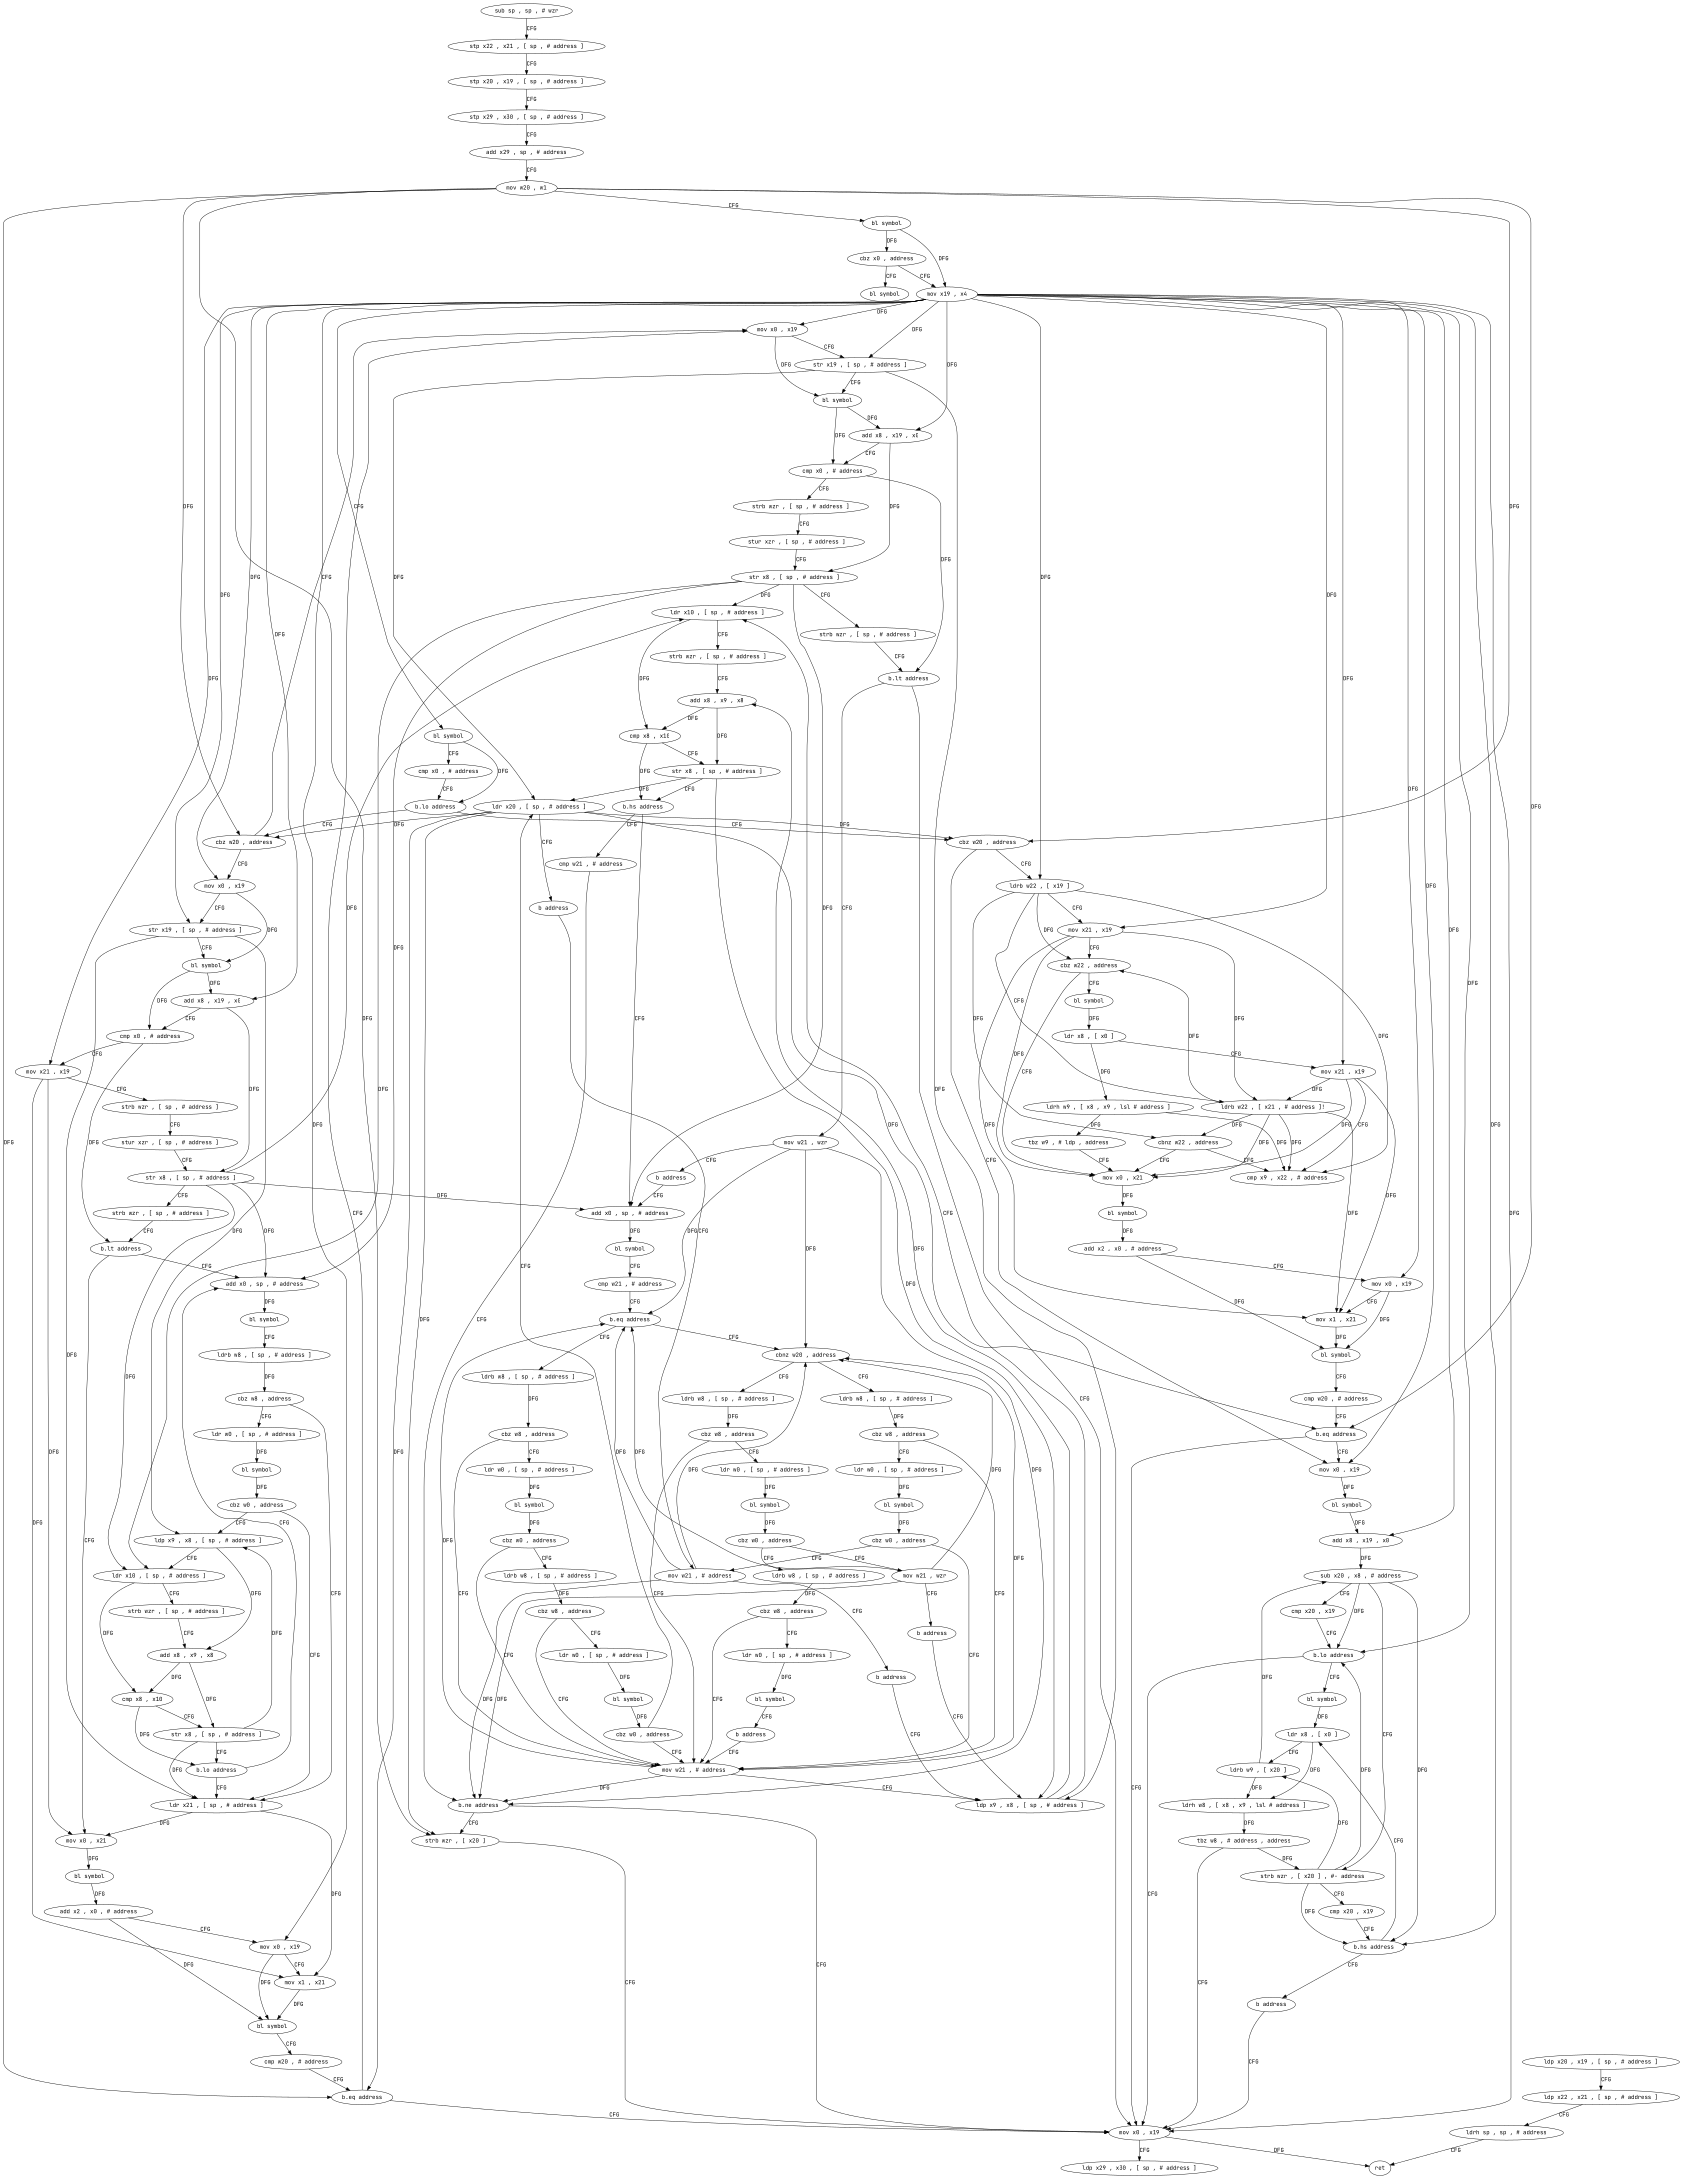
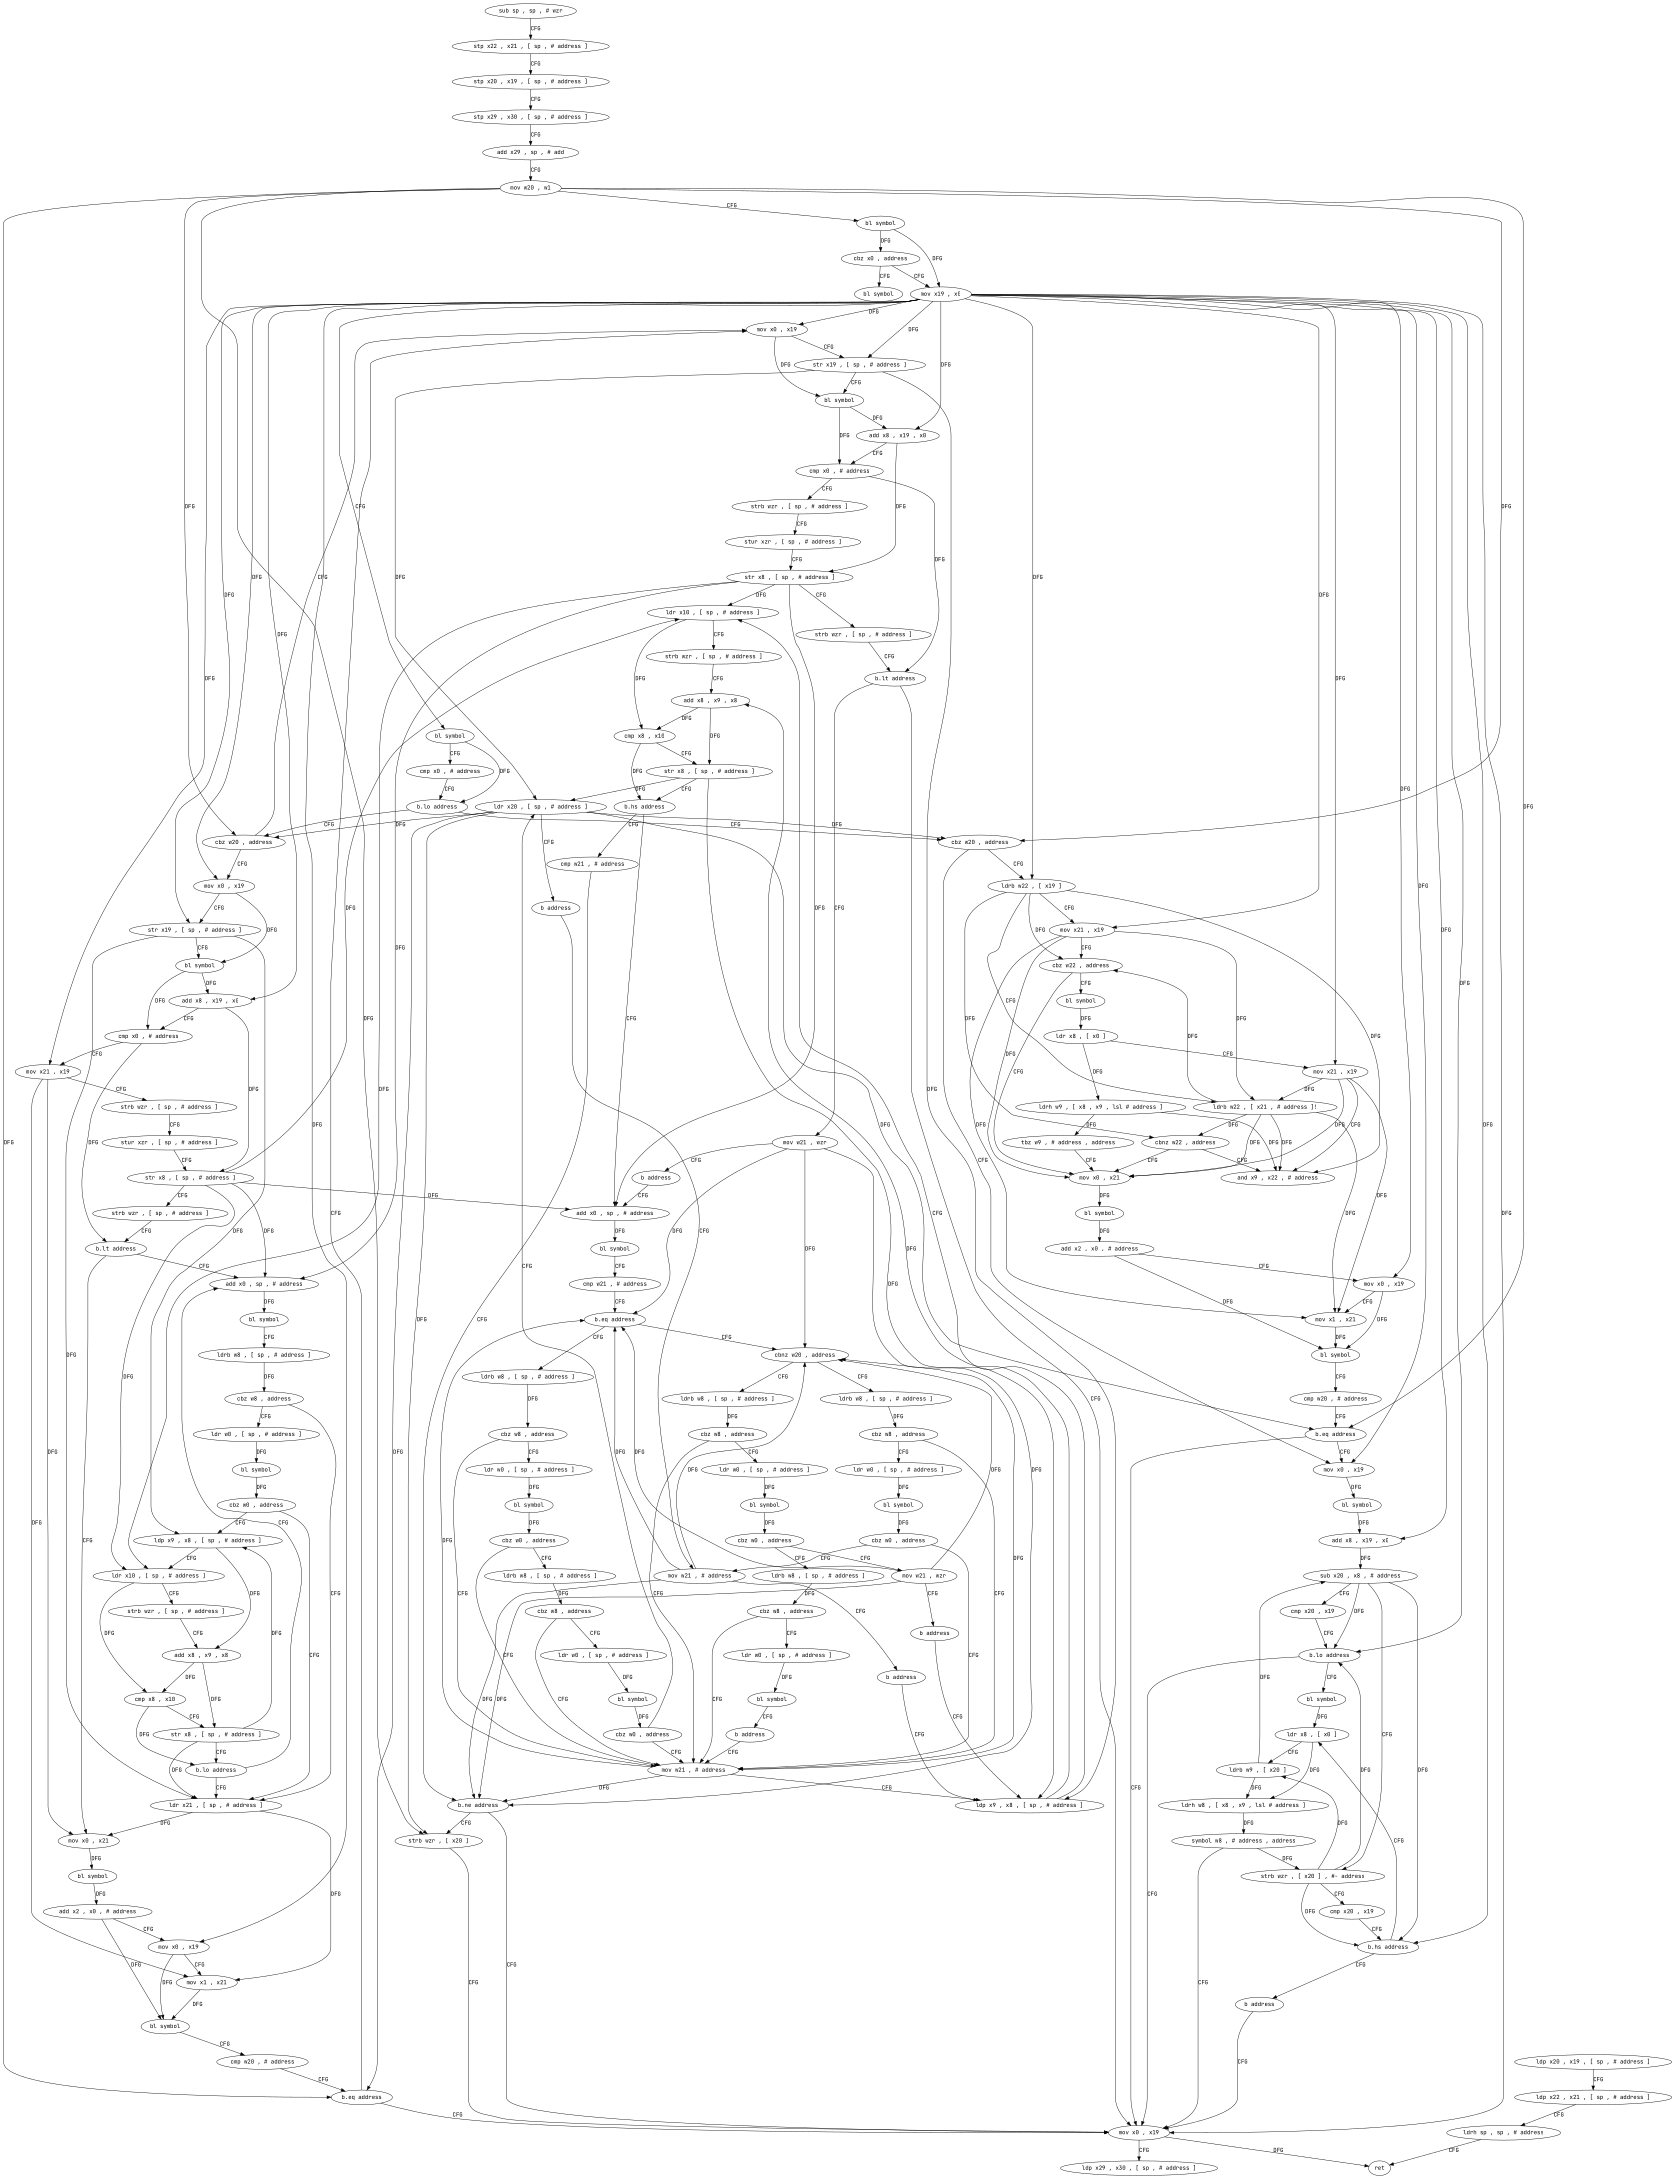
(527, 153) -> (531, 153)
(947, 294) -> (941, 294)
(1069, 1143) -> (1068, 1143)
(1287, 1178) -> (1278, 1178)
(1244, 1841) -> (1244, 1841)
